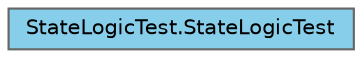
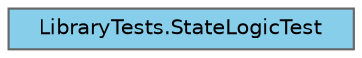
(181, 29) -> (181, 29)
